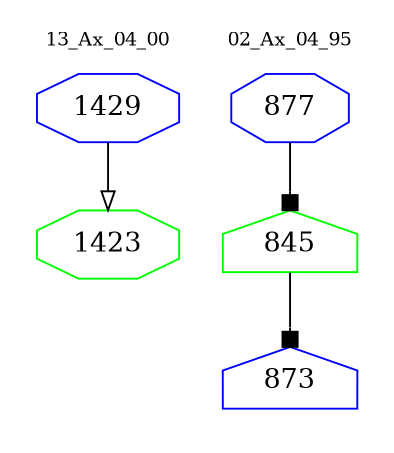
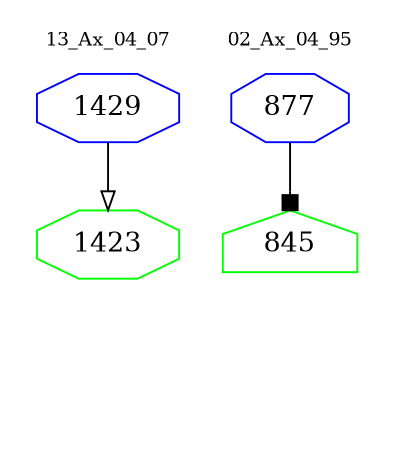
(108, 41) -> (108, 41)
(290, 381) -> none
